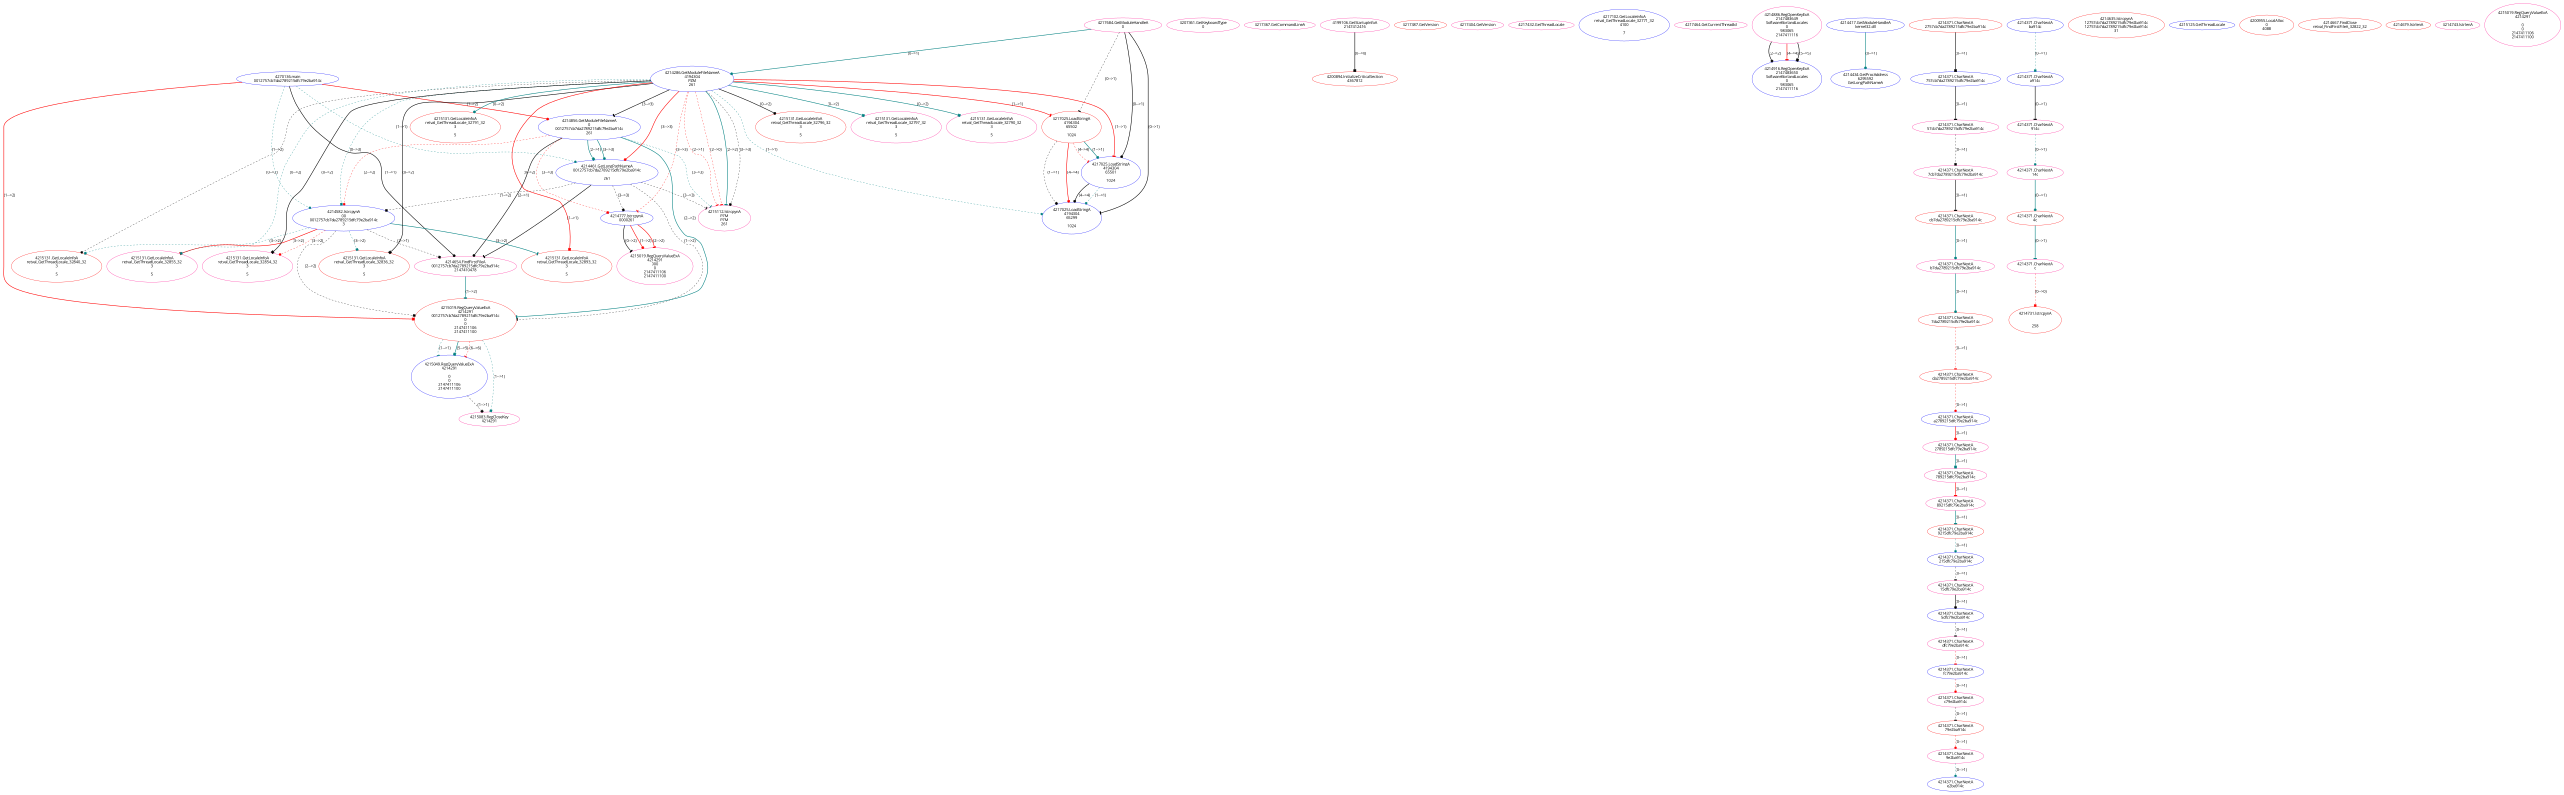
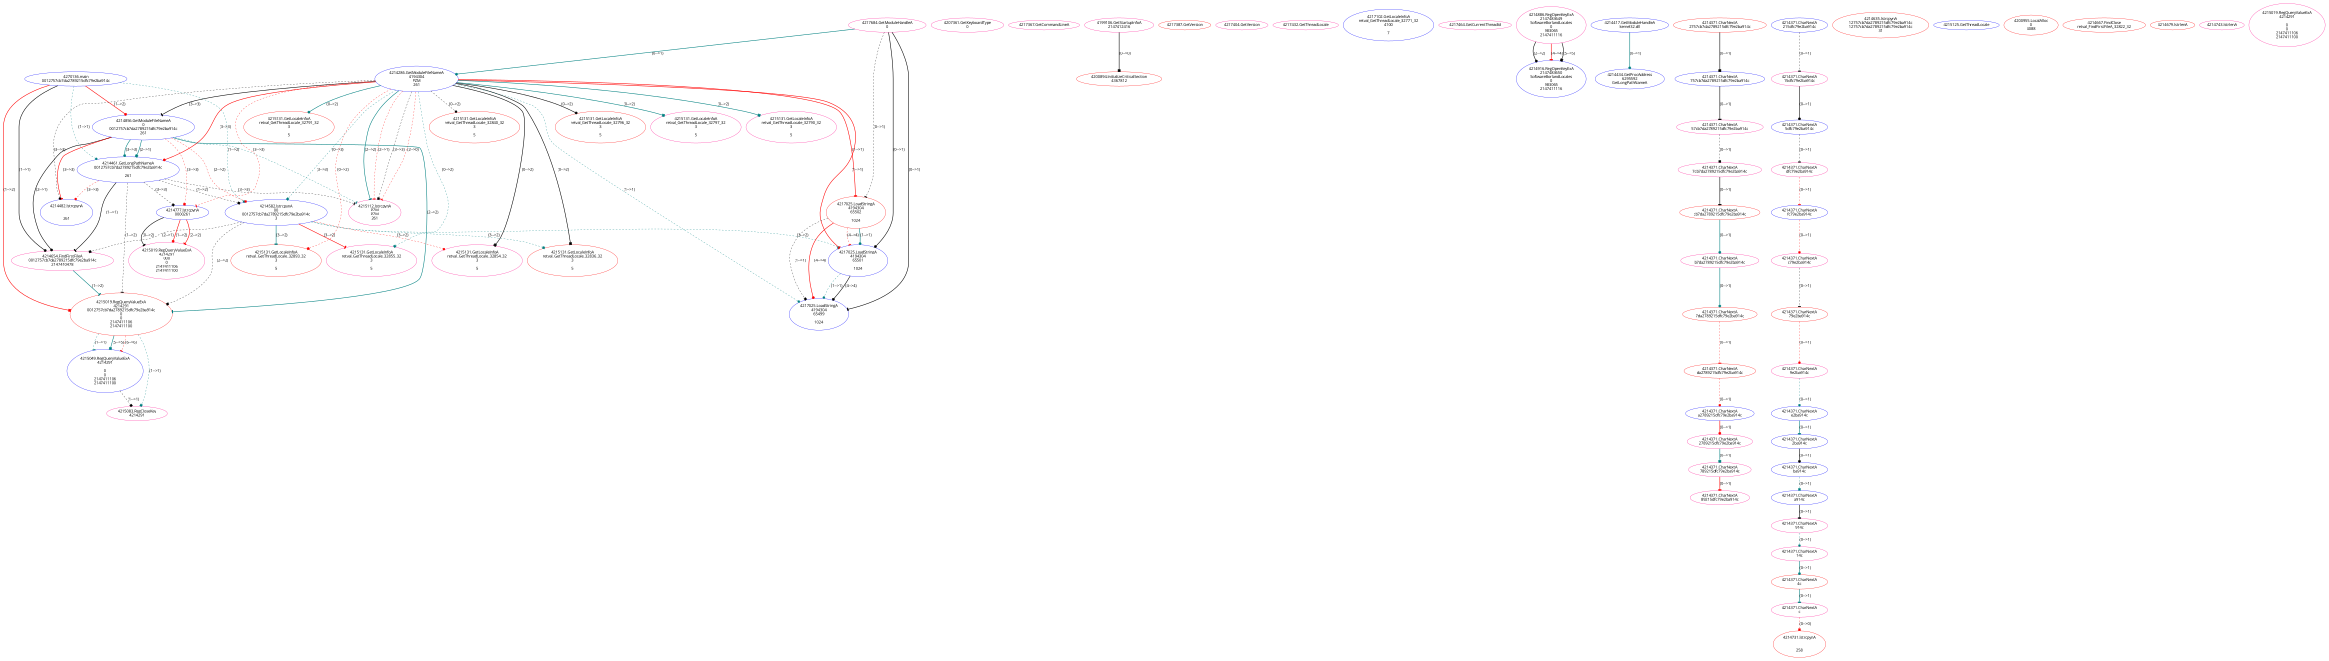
(519, 132) -> (336, 166)
none -> (66, 212)
(1072, 218) -> (819, 314)
(199, 245) -> (574, 230)
none -> (1799, 442)
(1956, 531) -> none
